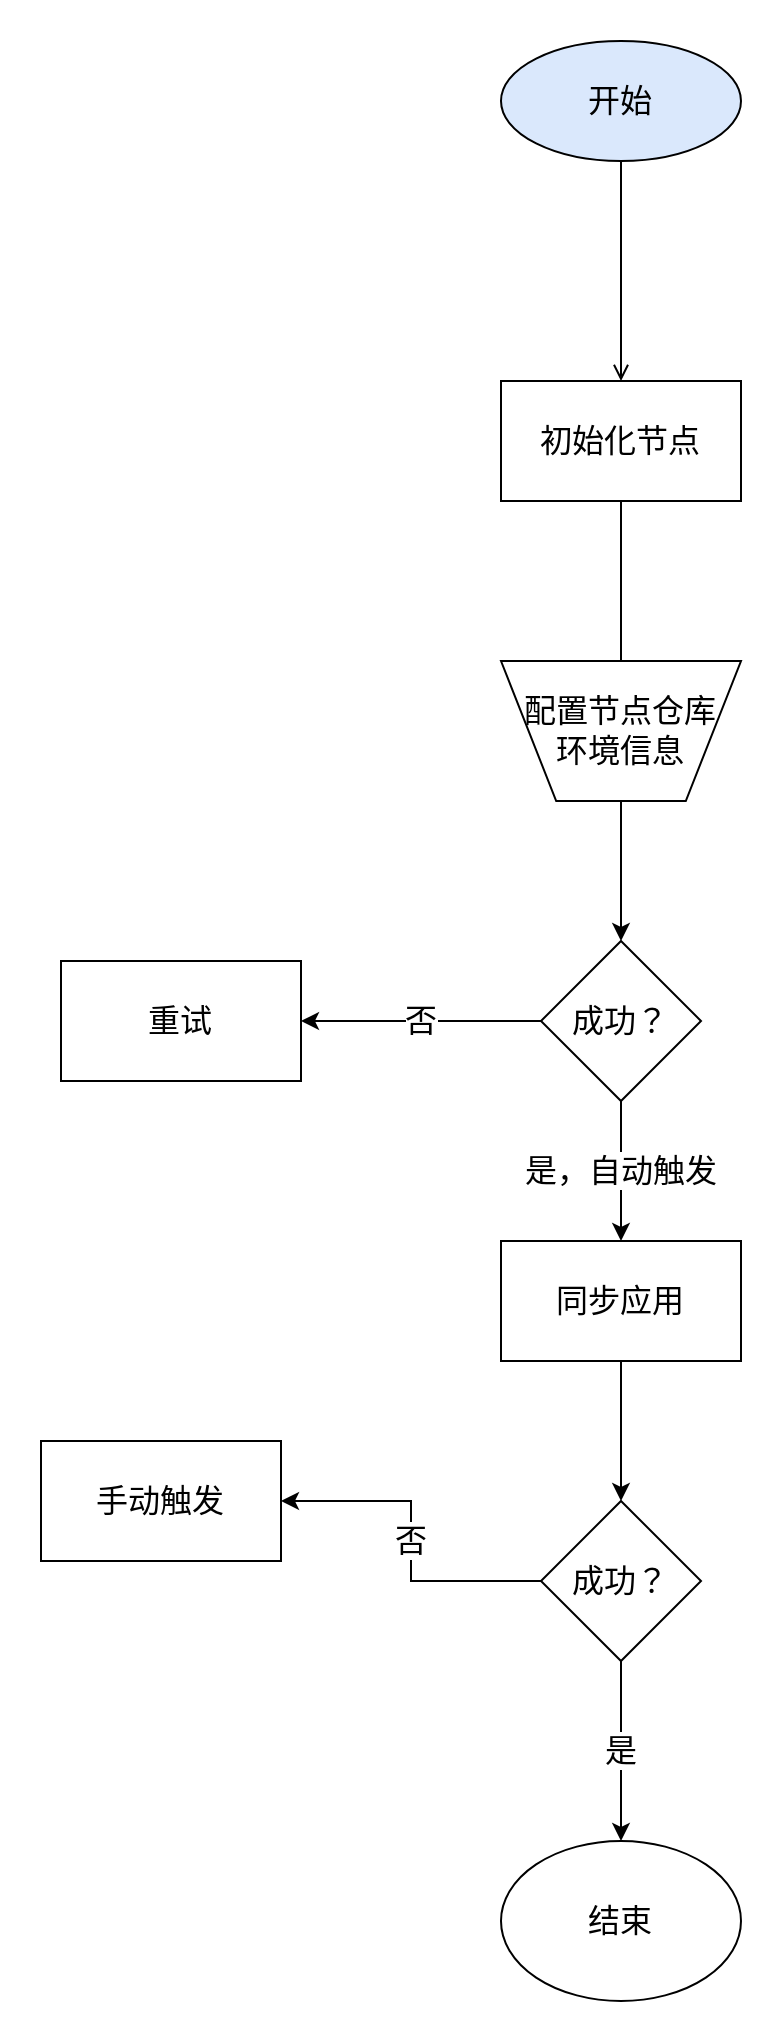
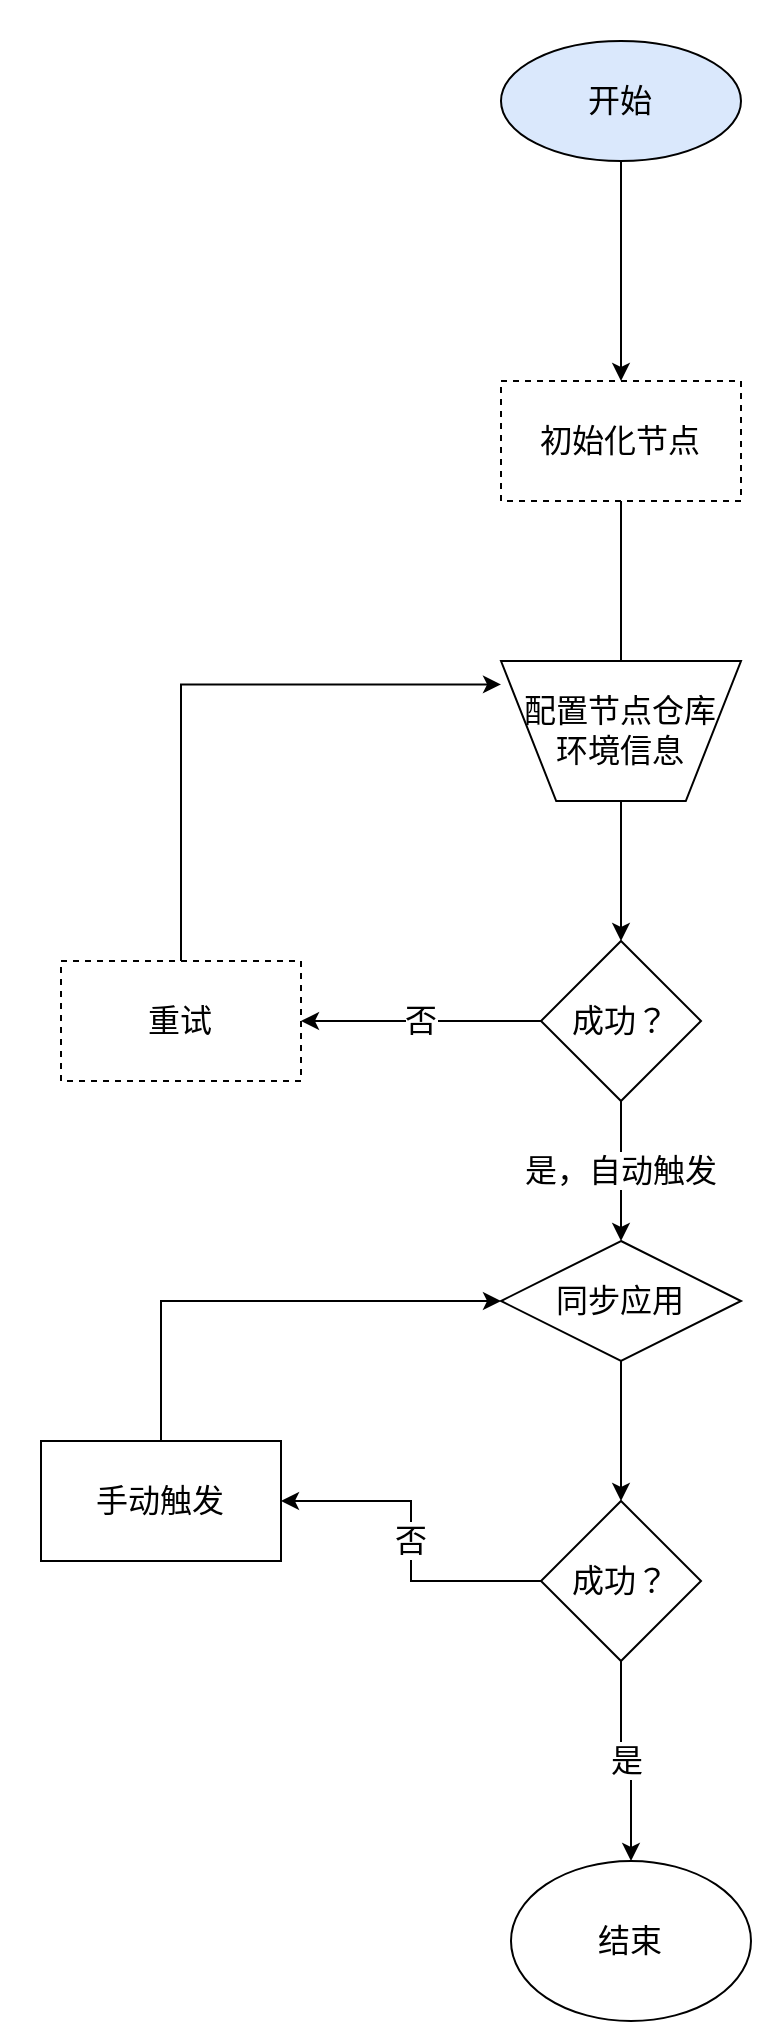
(621, 369) -> (621, 366)
(621, 441) -> (621, 441)
none -> (196, 684)
(181, 1021) -> (181, 1021)
none -> (254, 1301)
(621, 1301) -> (621, 1301)
(621, 1921) -> (631, 1941)
